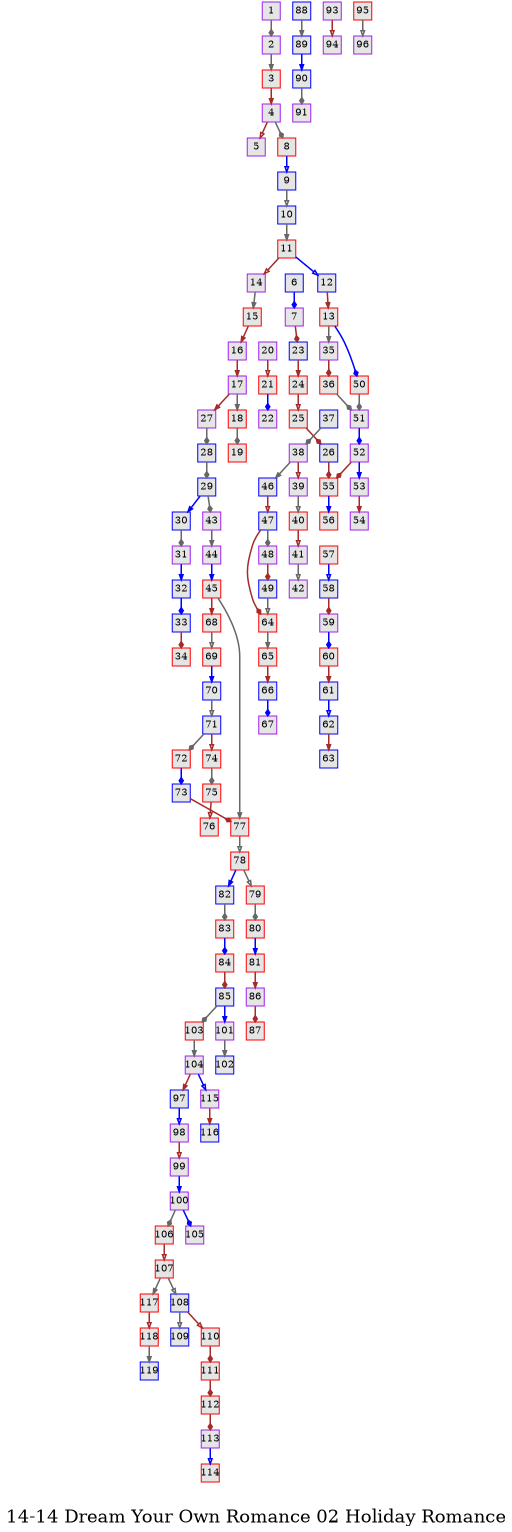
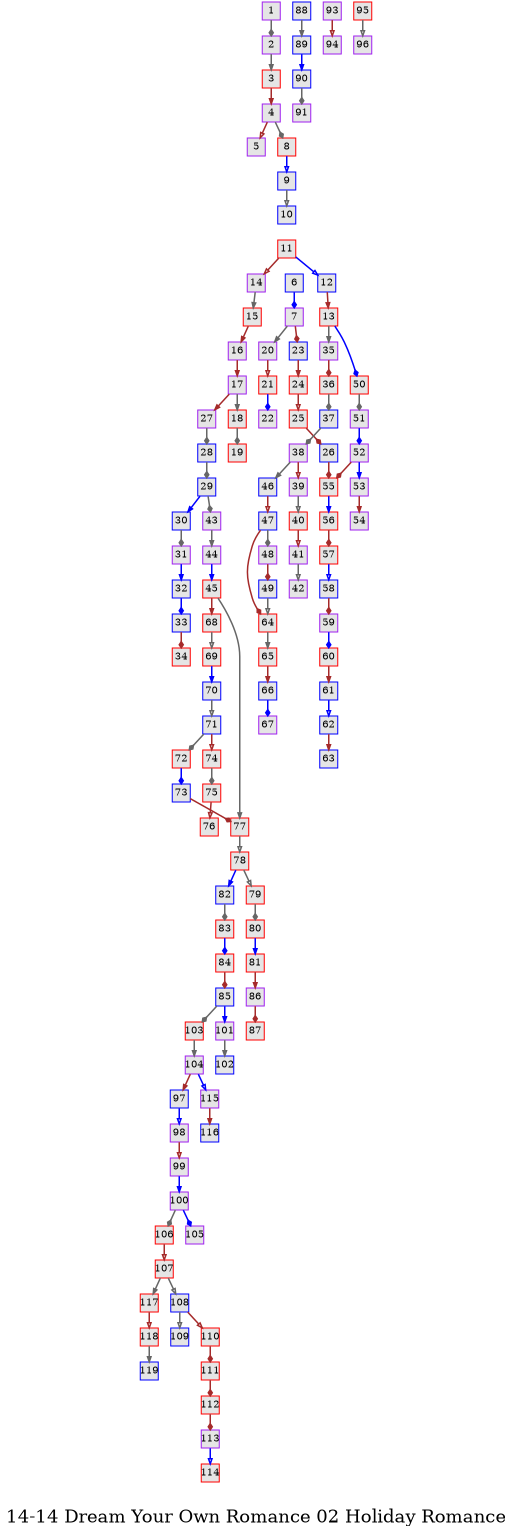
(287, 229) -> none
none -> (283, 332)
(342, 400) -> (329, 399)
none -> (329, 535)
